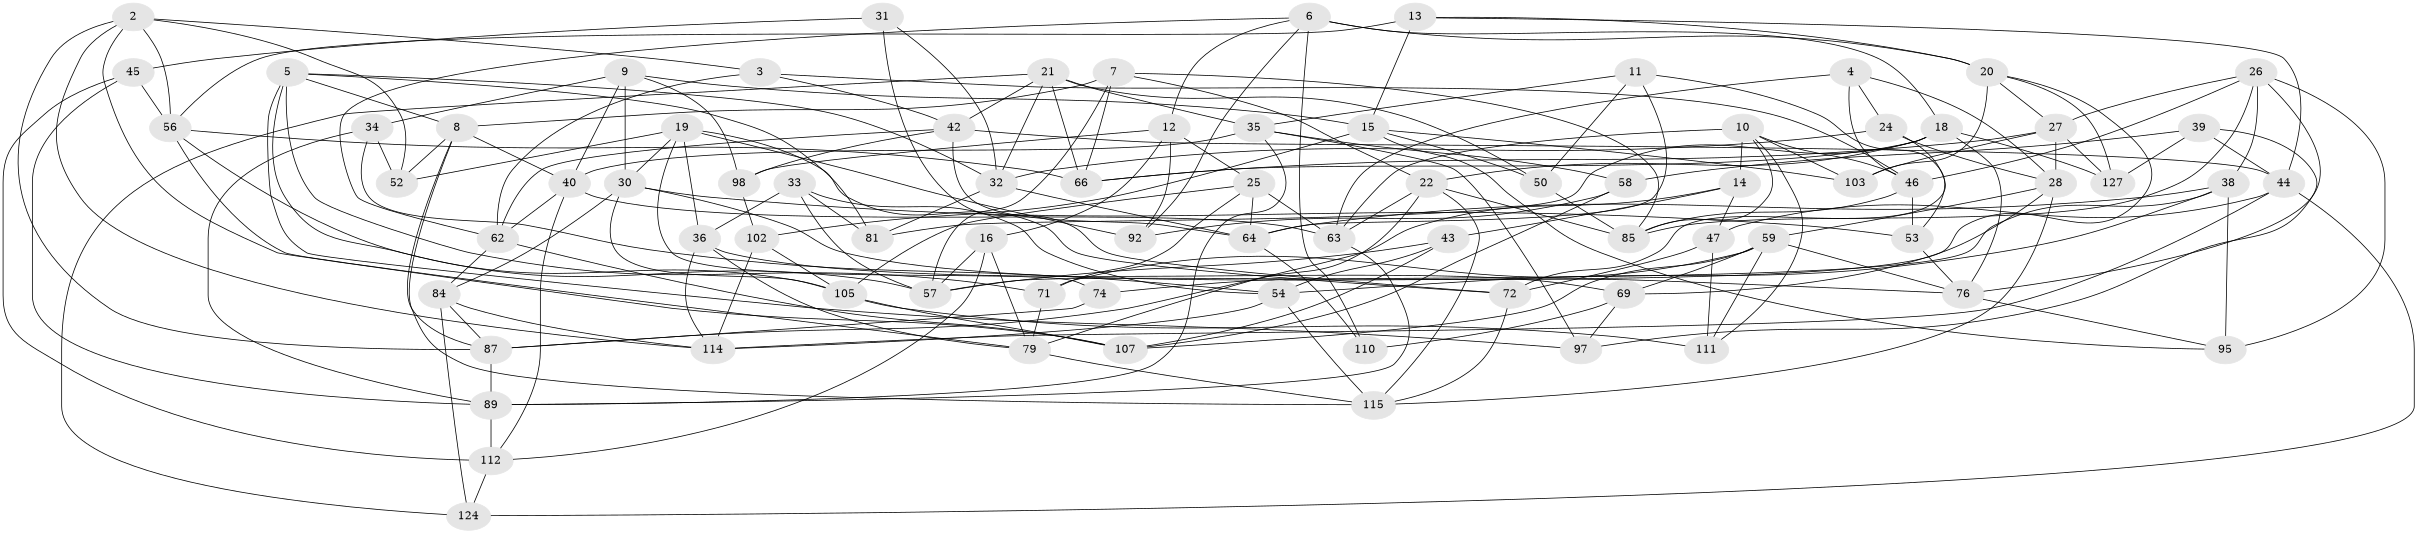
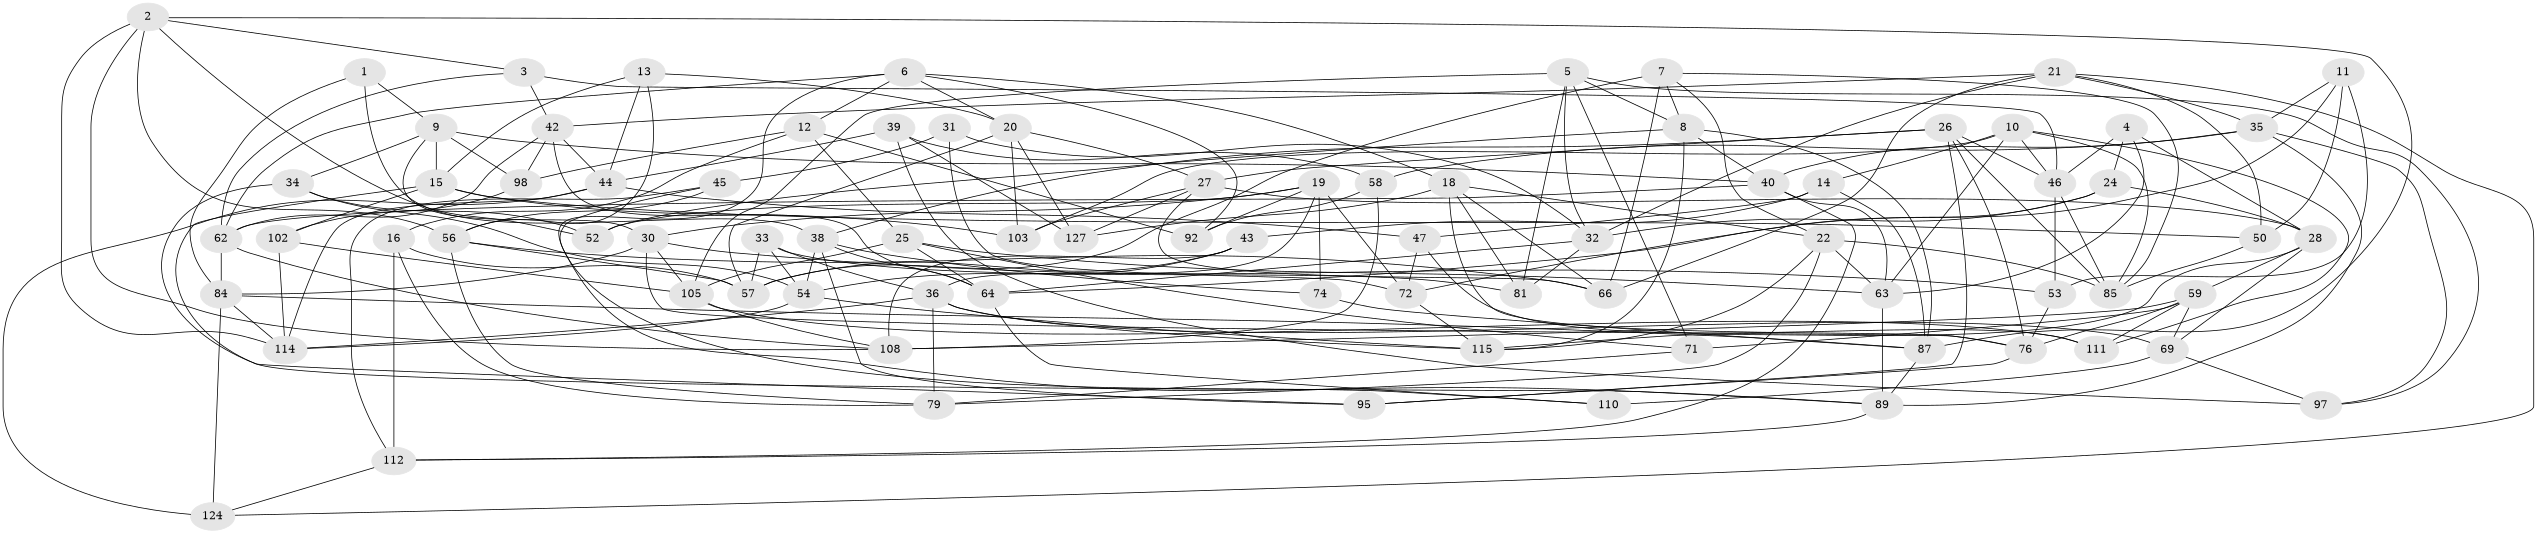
none -> (365, 72)
(1125, 350) -> (890, 350)
(1200, 381) -> (1203, 336)
